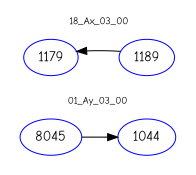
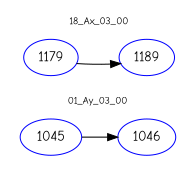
(104, 51) -> (93, 64)
(51, 137) -> (51, 137)
(147, 137) -> (147, 137)
